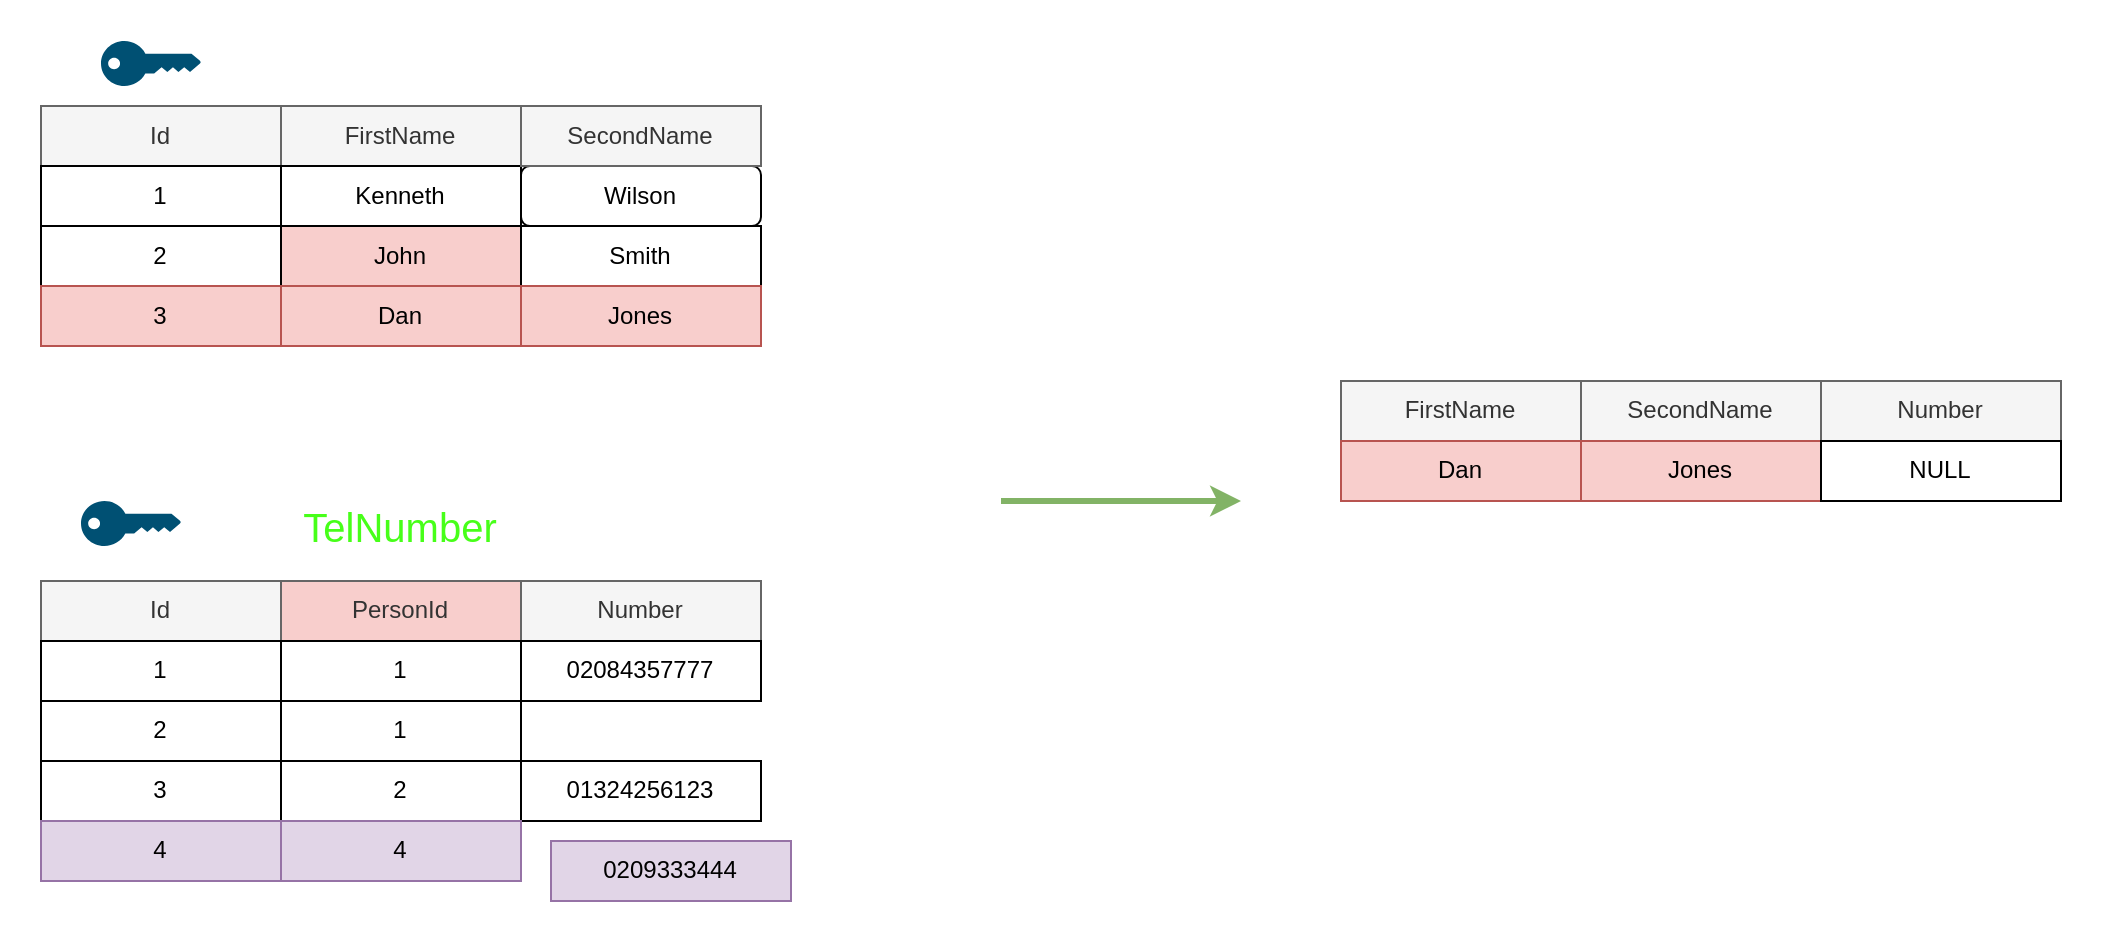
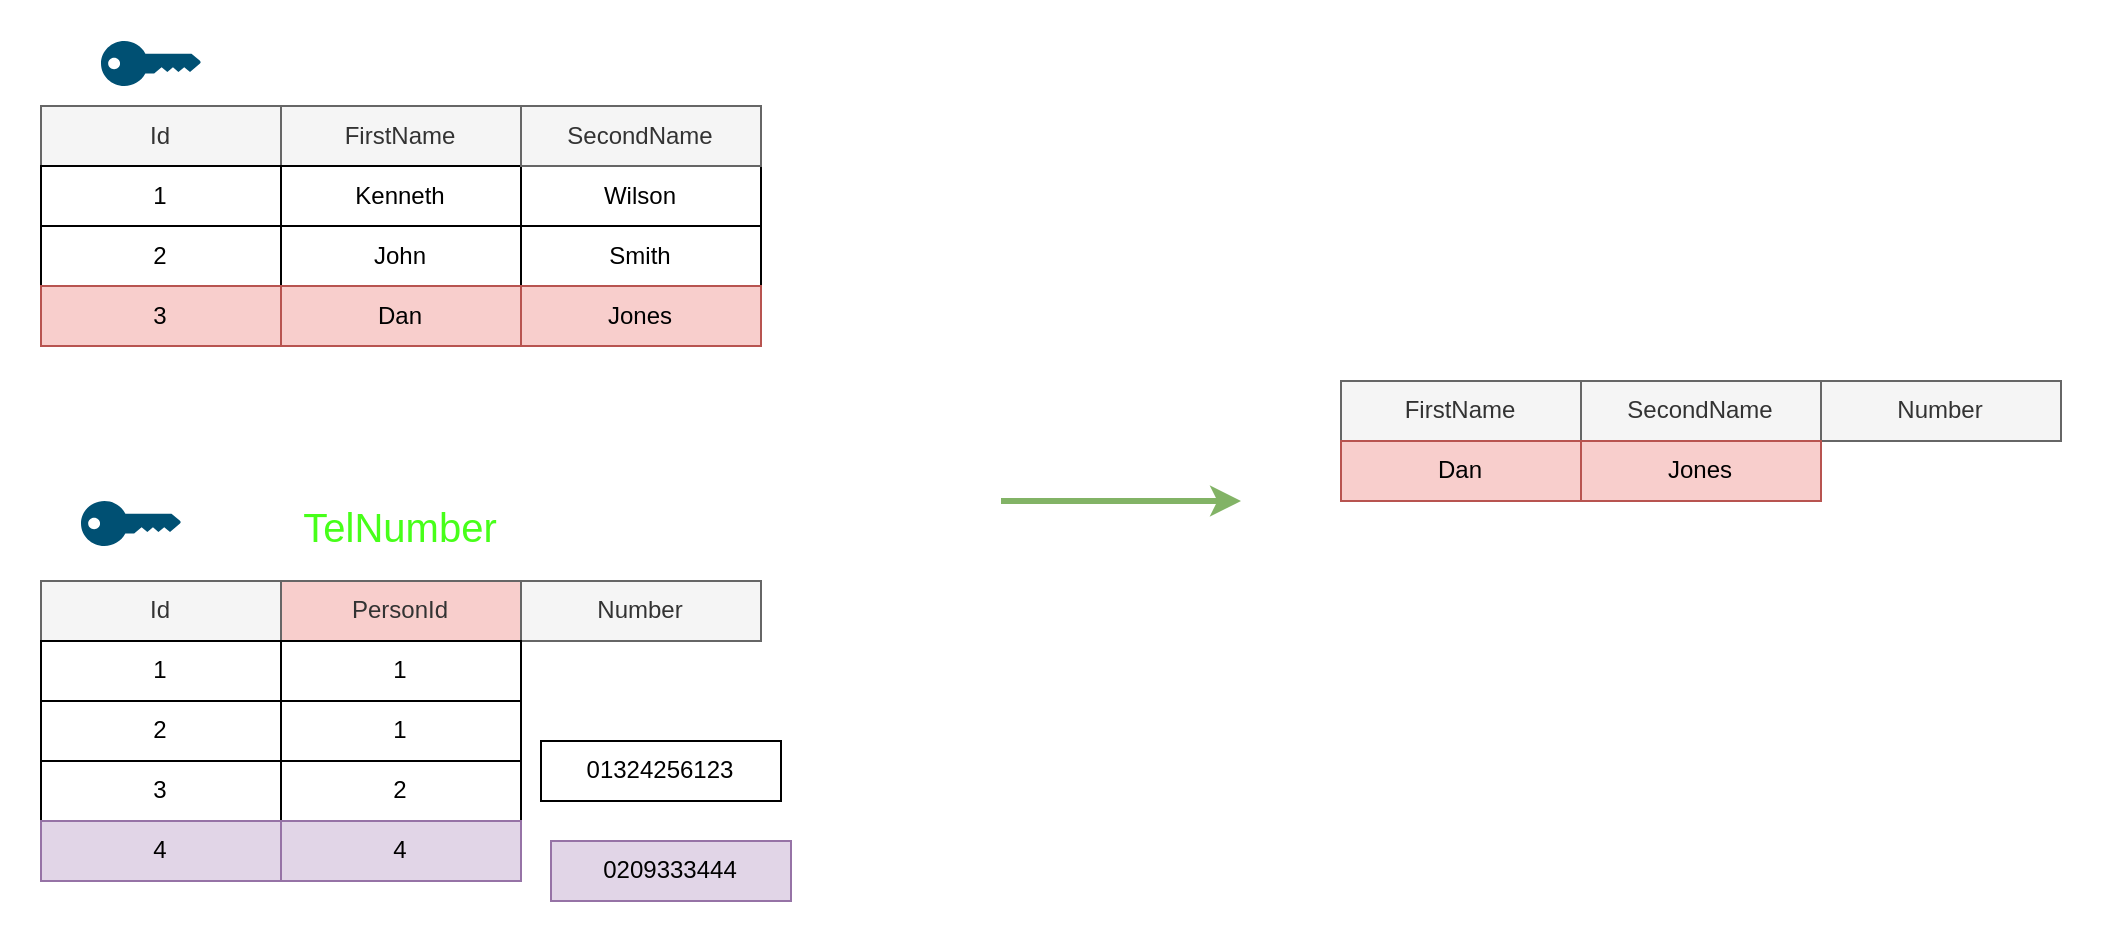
(641, 196) -> (641, 196)
(401, 256) -> (401, 256)
(1941, 471) -> none
(641, 671) -> none
(641, 791) -> (661, 771)
